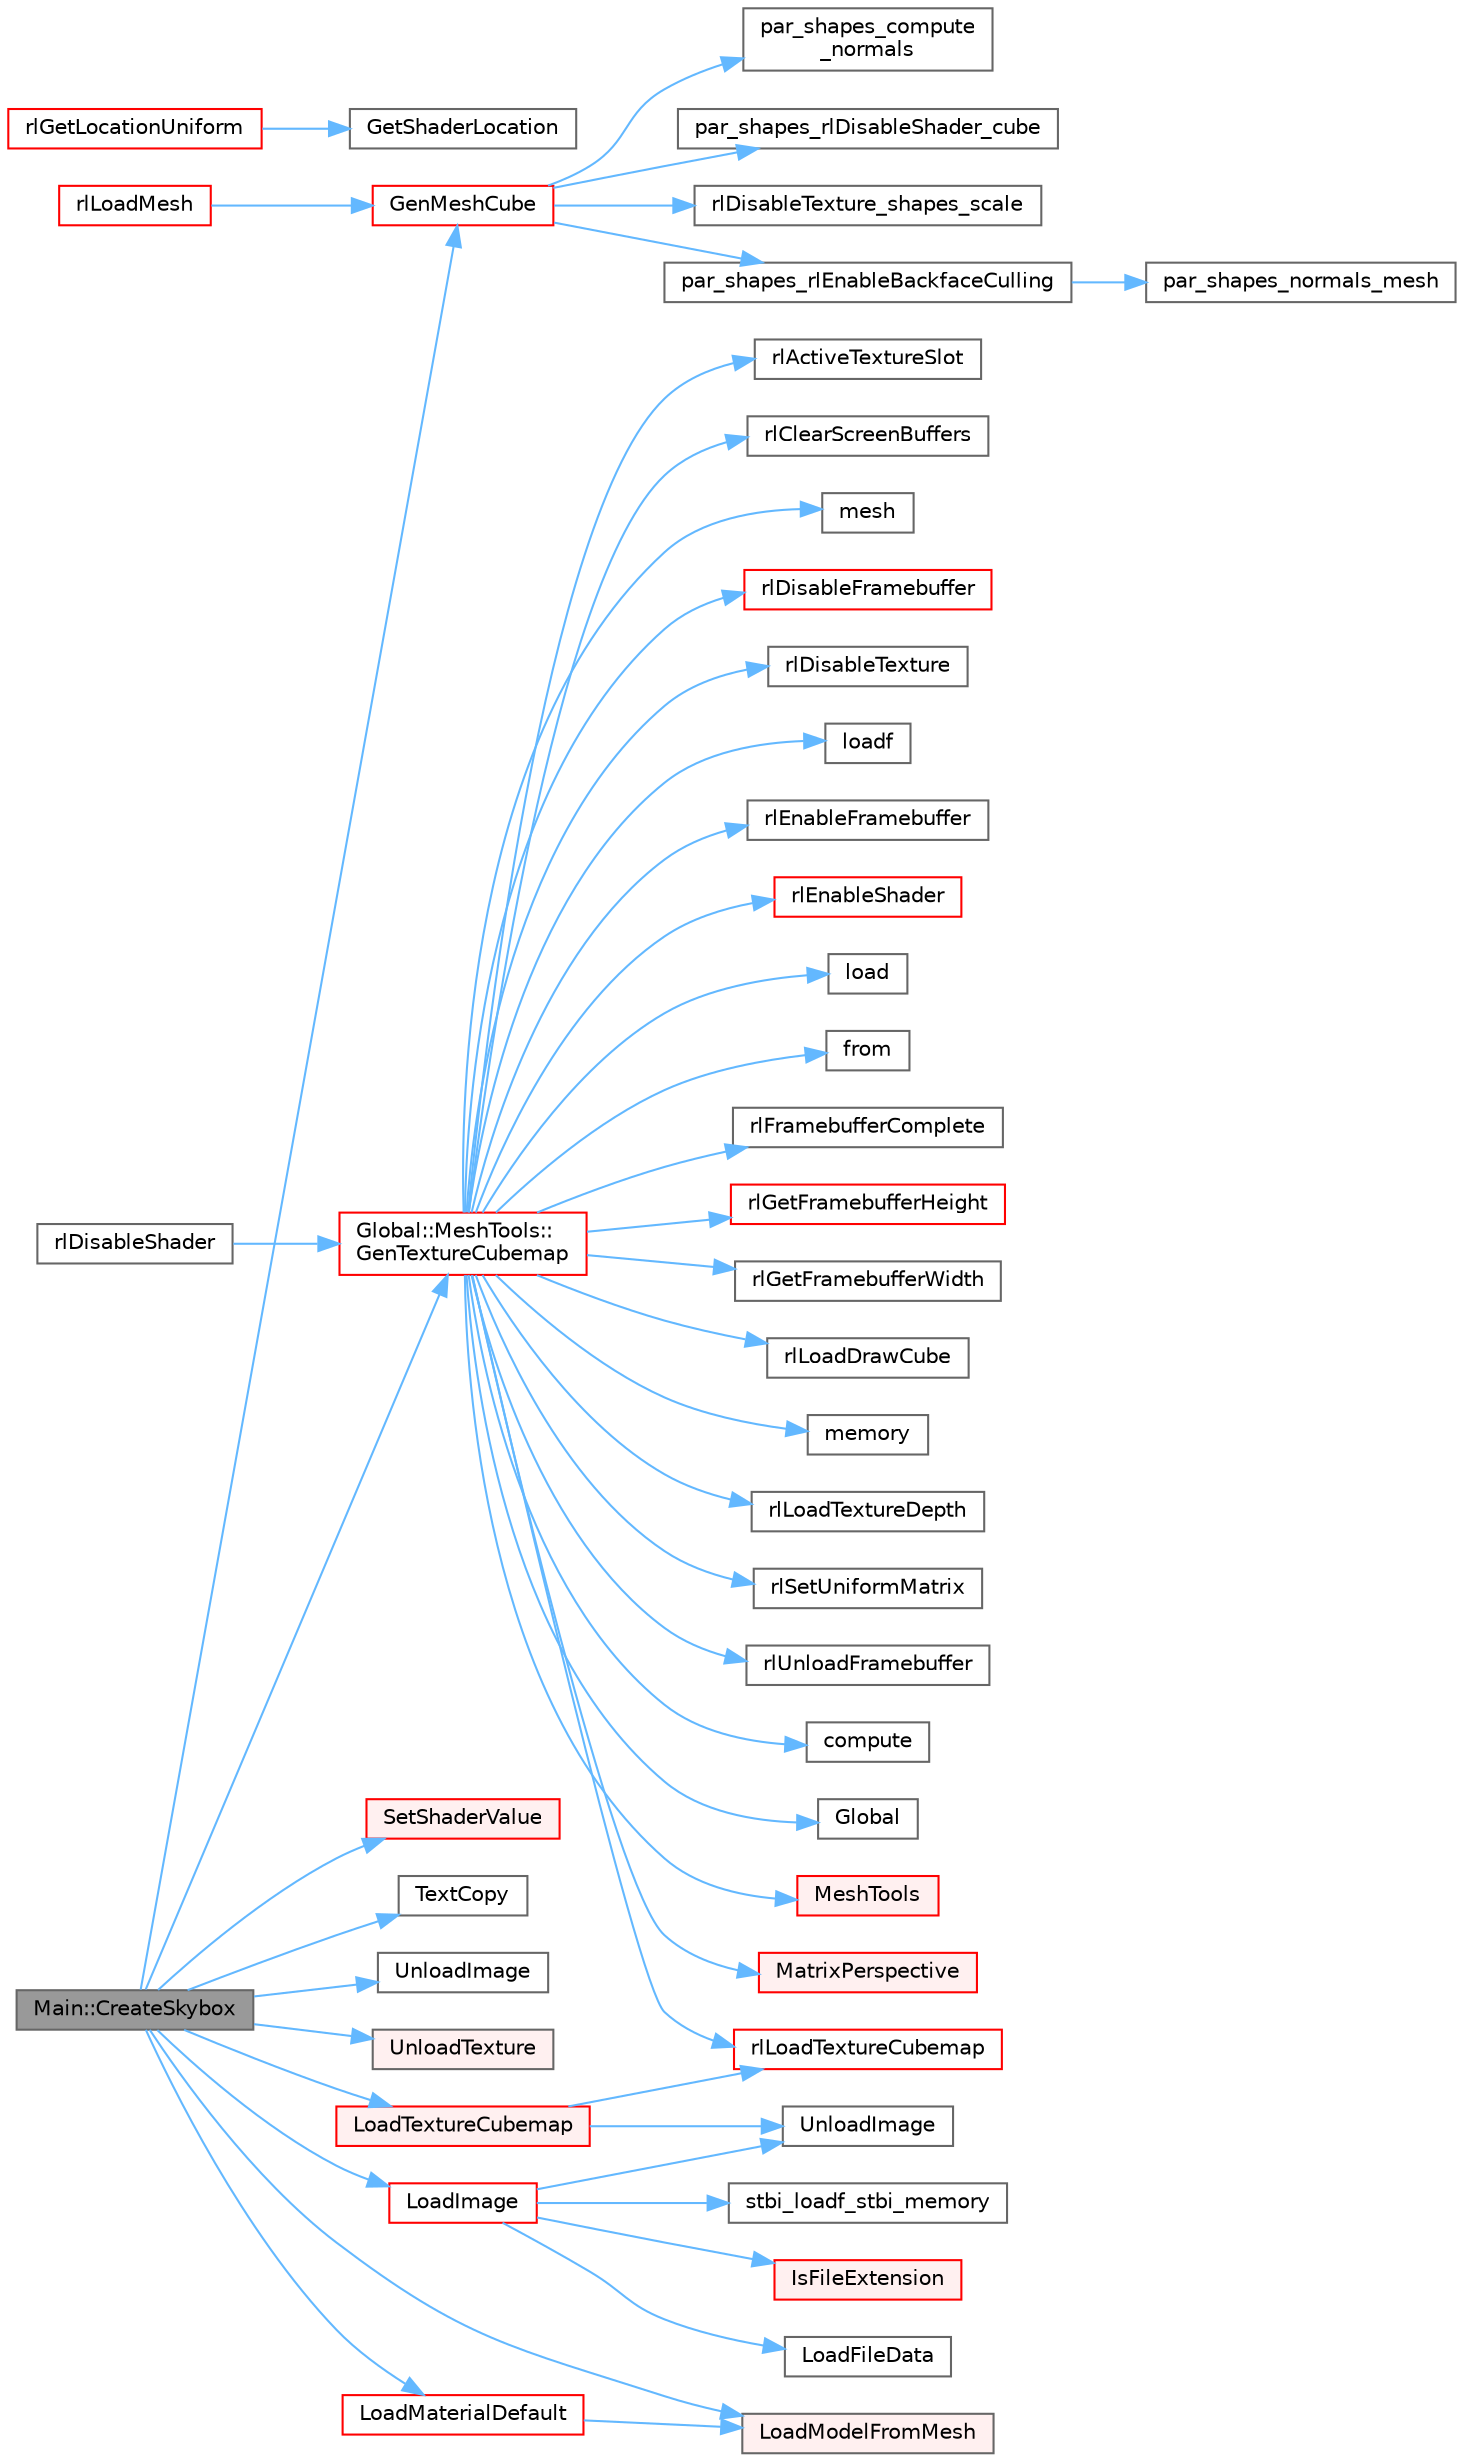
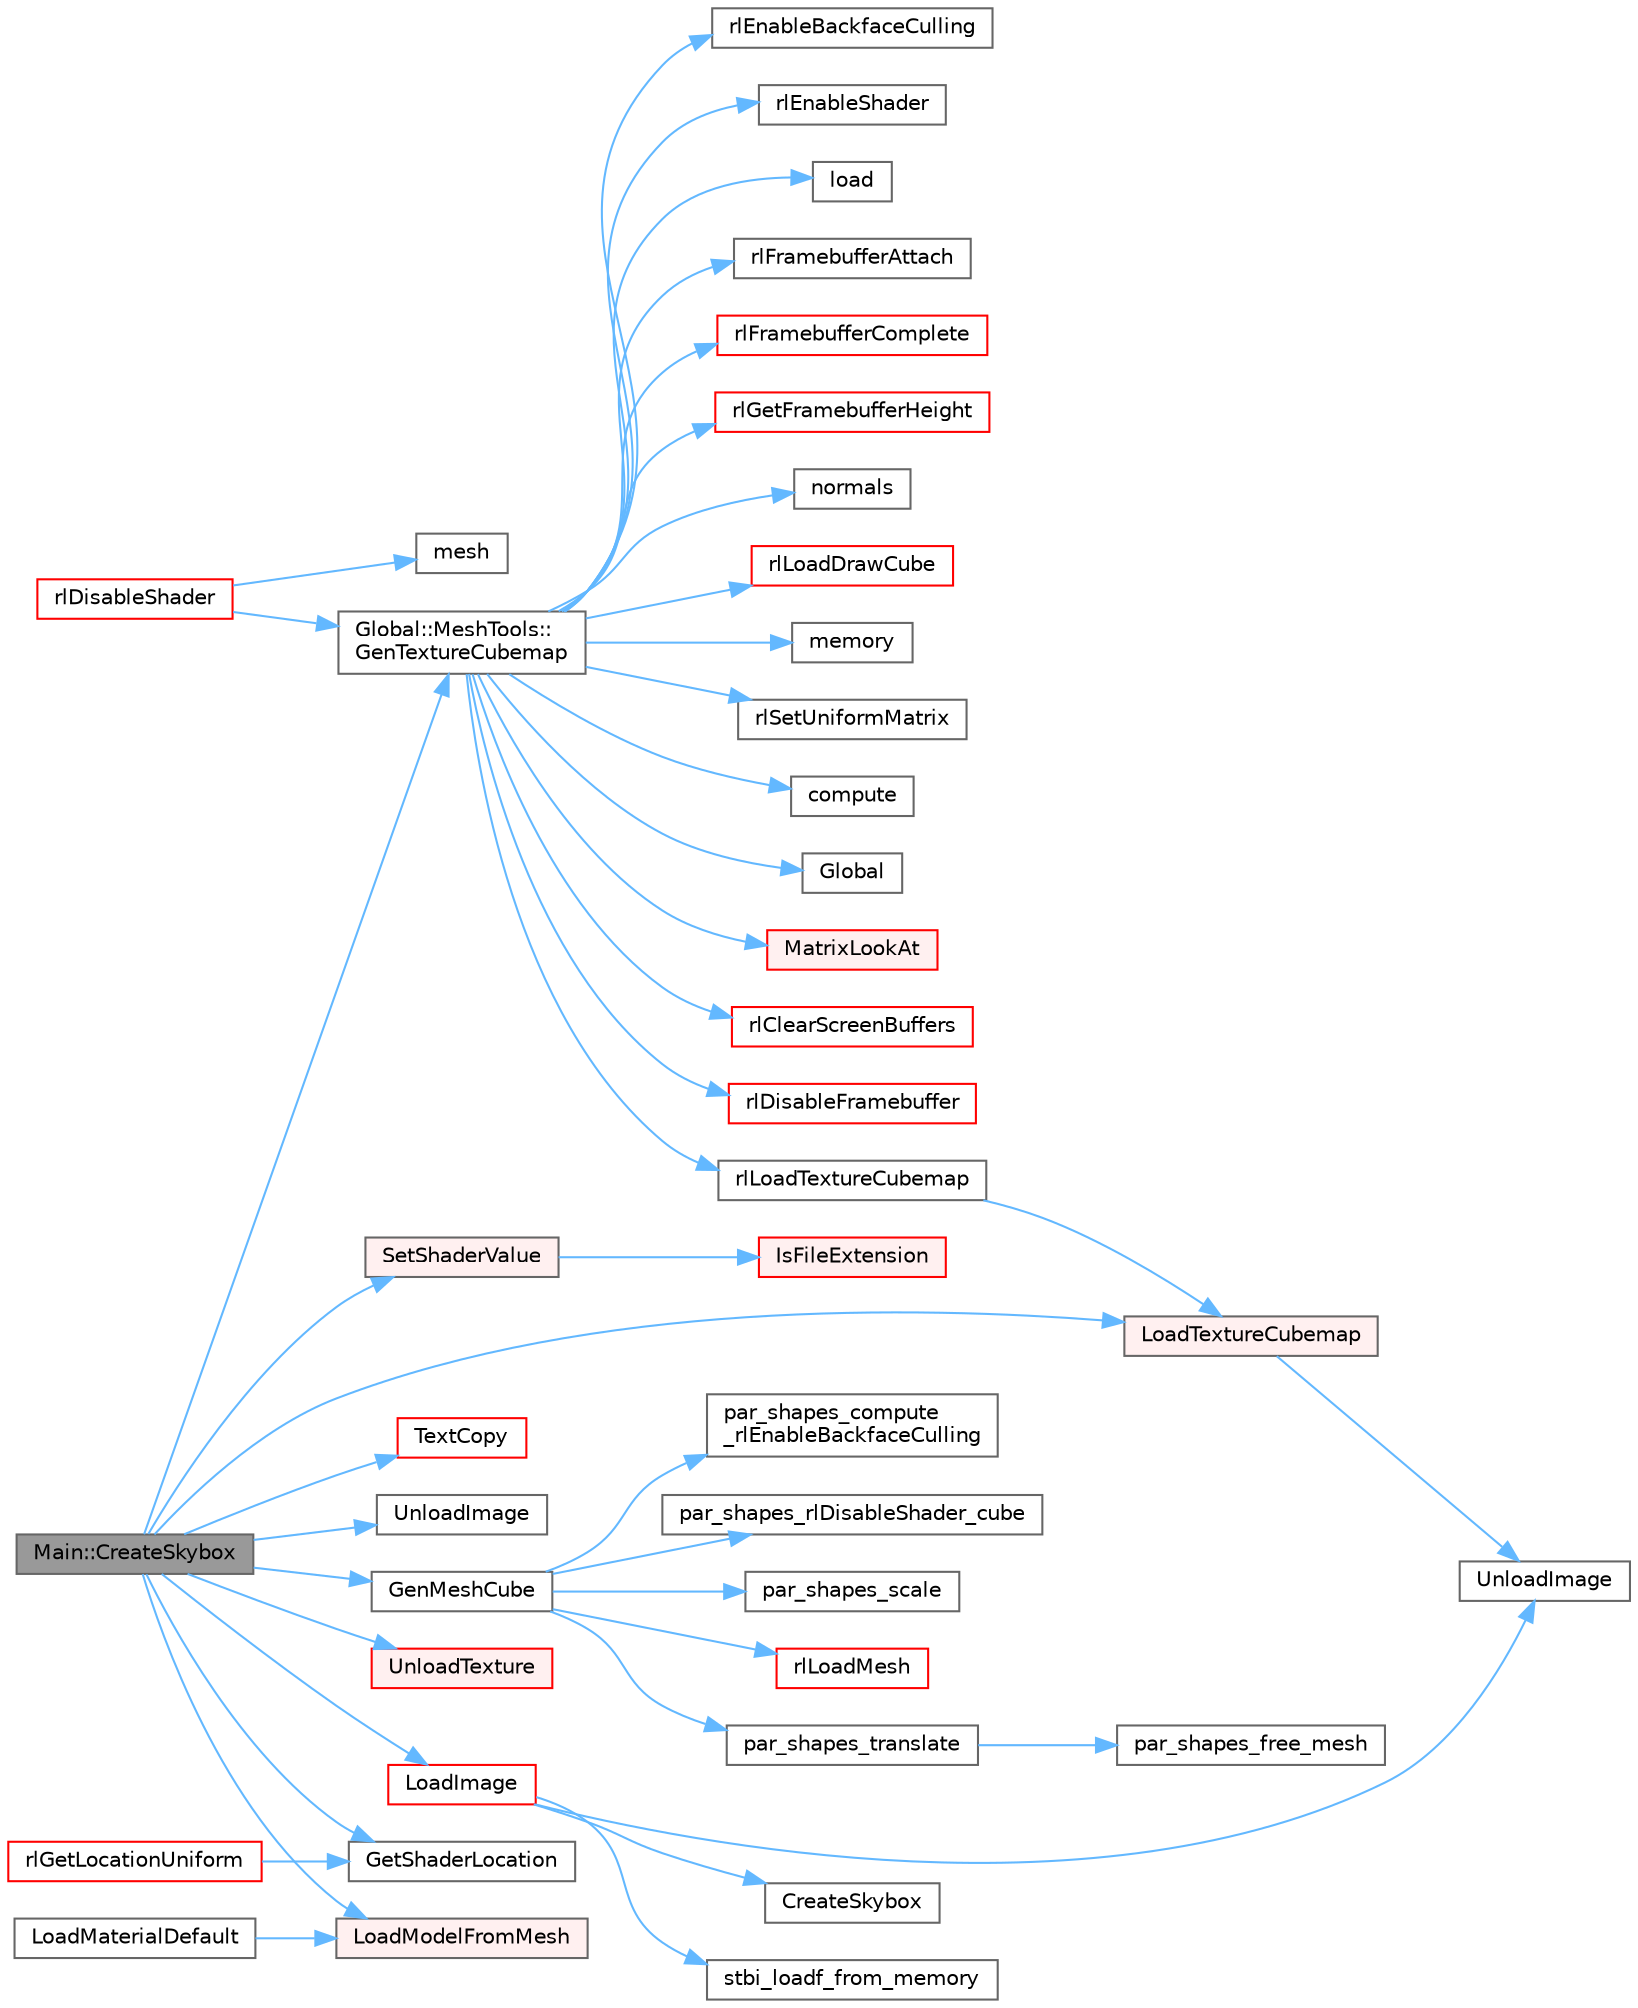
(868, 39) -> (852, 1425)
(281, 206) -> (654, 1629)
(463, 206) -> (462, 1592)
(868, 206) -> (852, 1592)
(868, 282) -> (852, 1745)
(1301, 282) -> (1251, 1745)
(868, 359) -> none
(868, 436) -> (852, 1027)
(868, 667) -> none
(868, 743) -> (852, 28)
(868, 820) -> none
(502, 853) -> (314, 574)
(868, 897) -> (852, 105)
(868, 1051) -> (852, 259)
(868, 1127) -> (852, 335)
(135, 1244) -> (135, 599)
(463, 1244) -> (462, 643)
(868, 1281) -> (852, 489)
(868, 1358) -> (852, 566)
(868, 1512) -> none
(868, 1665) -> none
(463, 1819) -> (462, 1257)
(463, 1896) -> (462, 1438)
(868, 1896) -> (852, 950)
(868, 1973) -> none
(463, 2049) -> (462, 1668)
(868, 2049) -> (852, 1180)
(655, 2090) -> (1098, 1242)
(463, 2126) -> (1251, 1336)
(868, 2203) -> (852, 1980)
(253, 2224) -> (234, 1717)
(645, 2239) -> (648, 1257)
(868, 2357) -> (852, 1903)
(463, 2415) -> (135, 1938)
